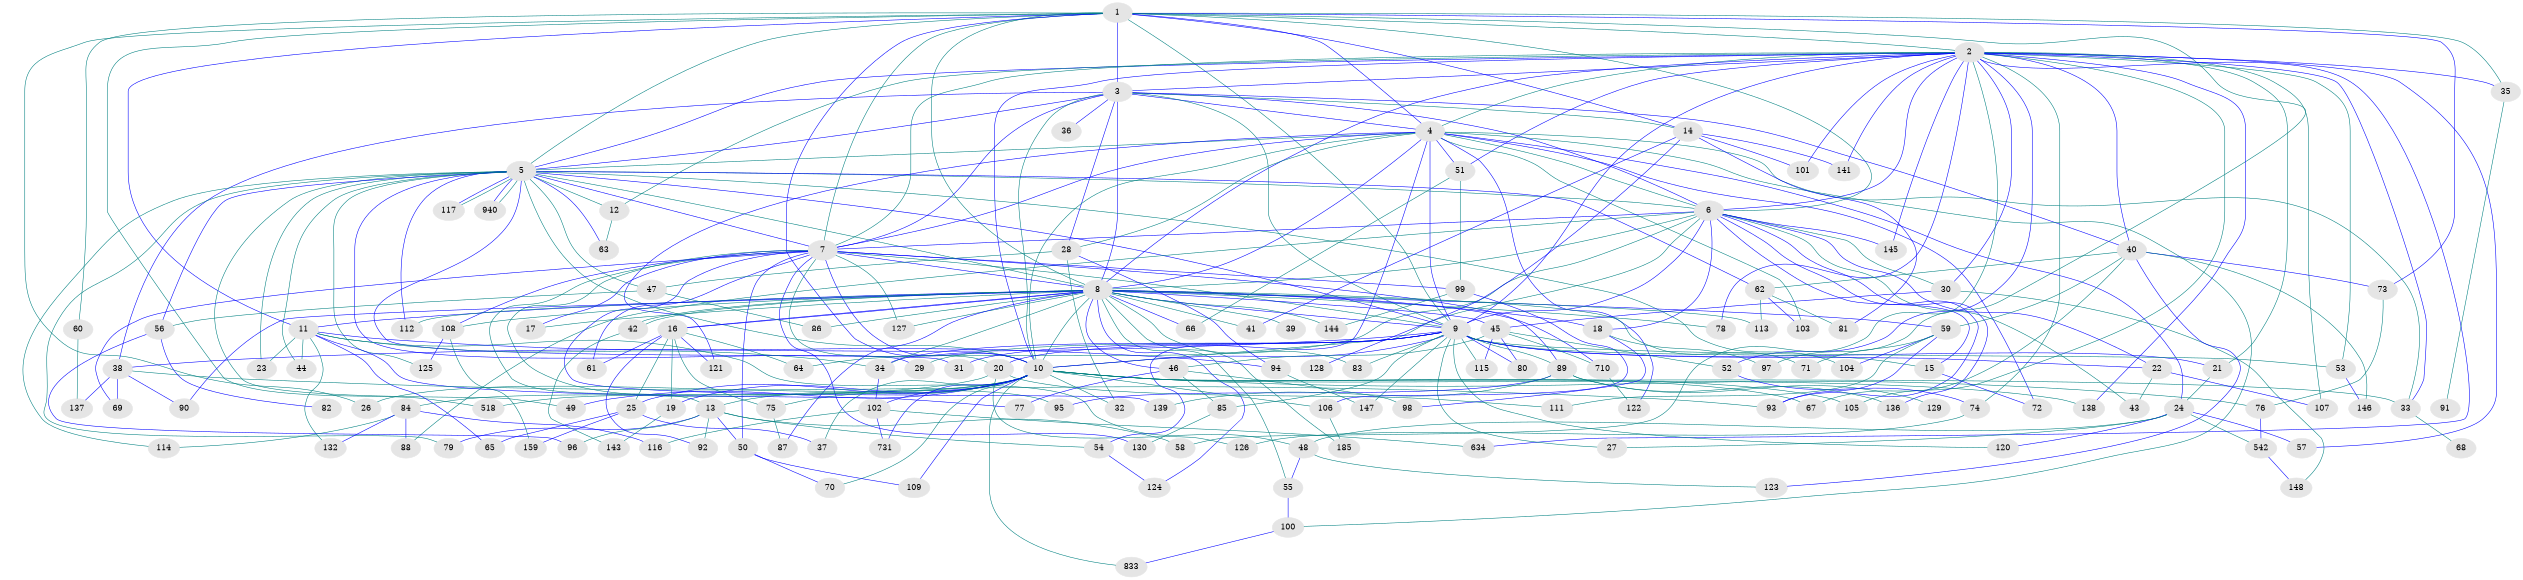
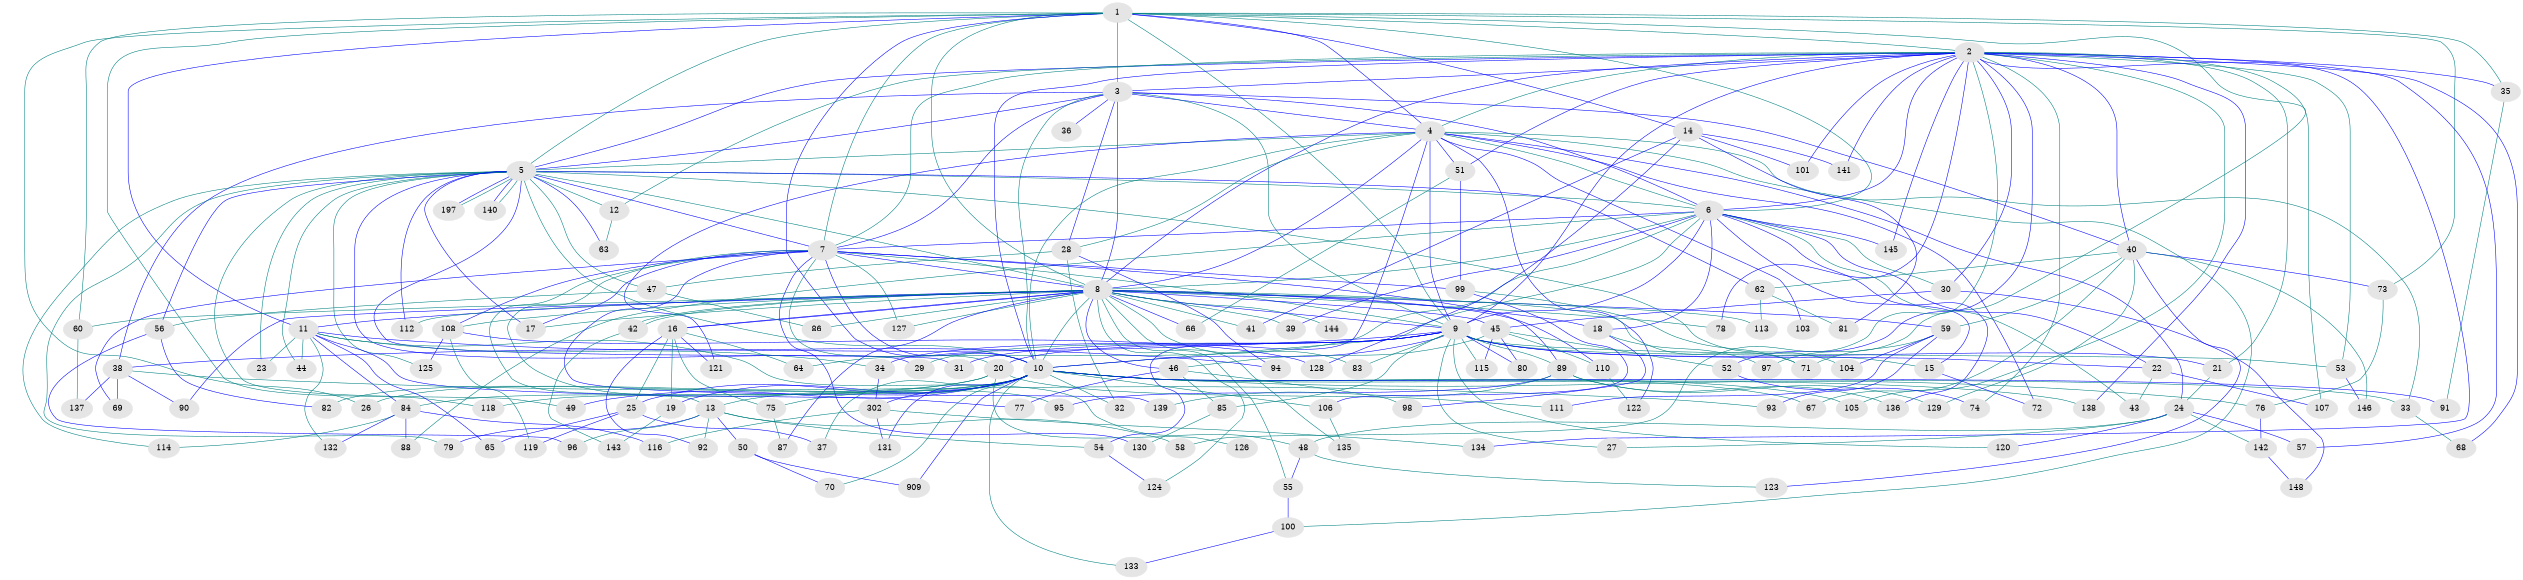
(1923, 22) -> (1923, 22)
(1118, 52) -> (1118, 52)
(2329, 80) -> (2413, 80)
(1390, 104) -> none
(1122, 168) -> none
(1623, 209) -> (1623, 209)
(449, 211) -> (449, 211)
(490, 211) -> (490, 211)
(971, 222) -> (435, 235)
(1460, 225) -> (1460, 225)
(1781, 310) -> none
(1384, 313) -> (1660, 330)
(988, 329) -> (389, 309)
(745, 334) -> none
(2181, 335) -> (2181, 335)
(1976, 336) -> (1509, 267)
none -> (906, 340)
none -> (2086, 341)
(592, 369) -> none
(1603, 369) -> (1603, 369)
none -> (354, 370)
none -> (1744, 379)
none -> (663, 389)
(1742, 396) -> (1742, 396)
(1243, 401) -> (1243, 401)
(488, 409) -> (488, 409)
(875, 409) -> (875, 409)
(1367, 409) -> none
(1610, 434) -> none
(531, 448) -> (531, 448)
(885, 448) -> (885, 448)
(1344, 448) -> (1344, 448)
(1478, 448) -> (1478, 448)
(2261, 448) -> (2261, 448)
(914, 488) -> (914, 488)
(1131, 567) -> (1131, 567)
